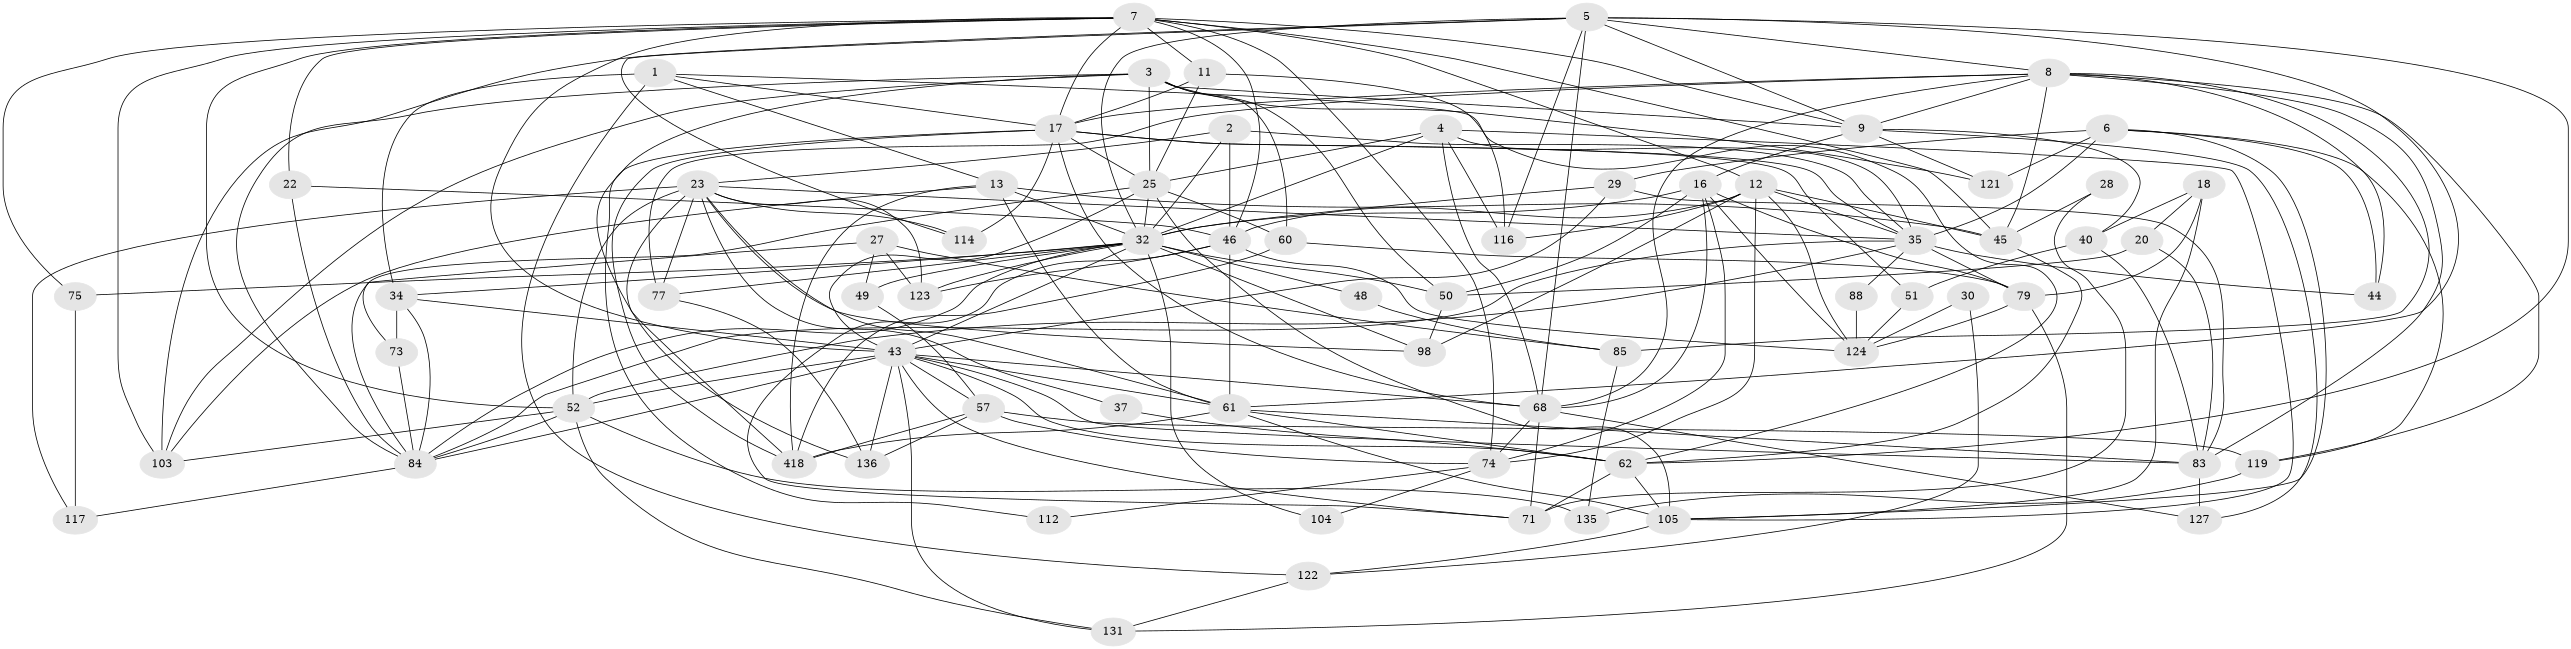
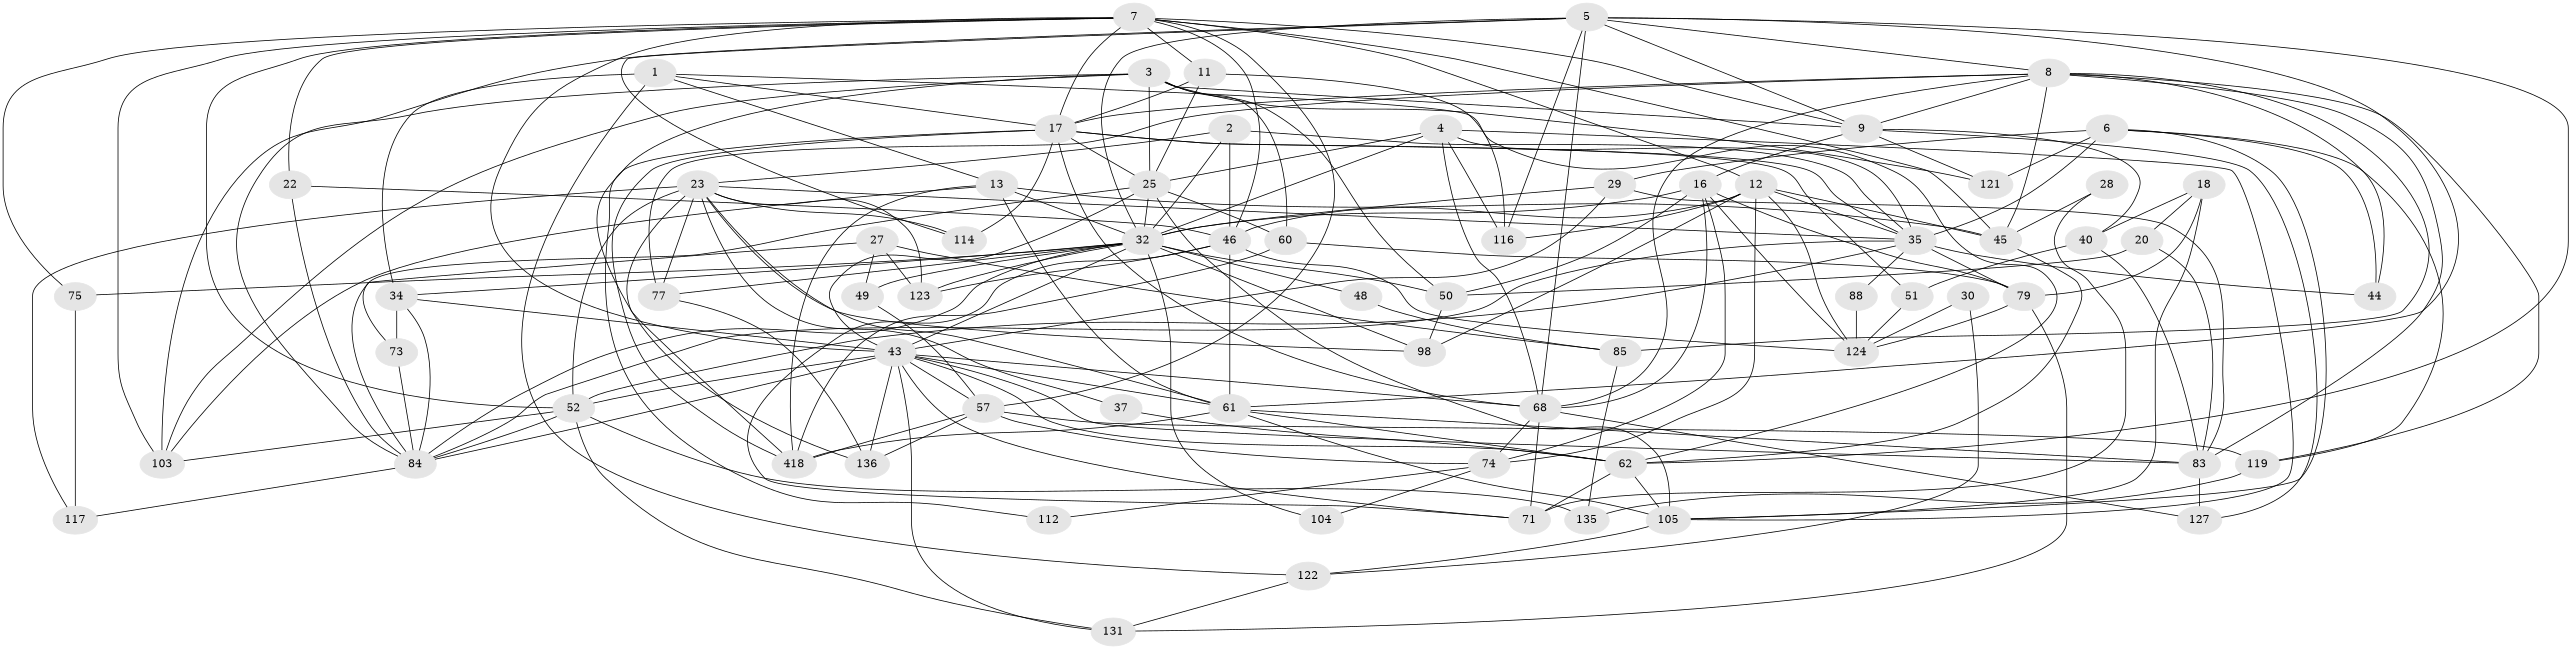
(1395, 182) -> (1325, 233)
